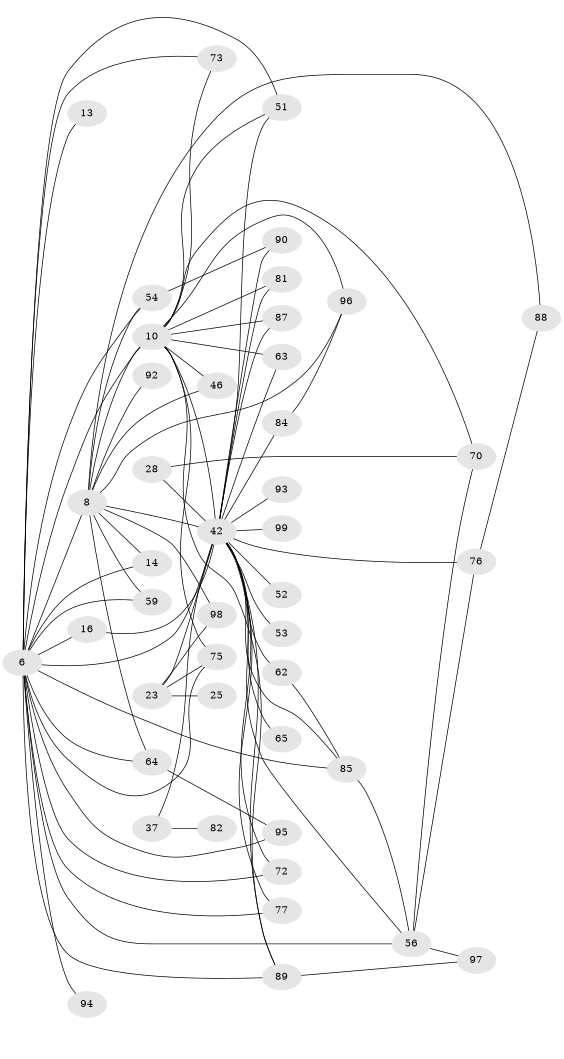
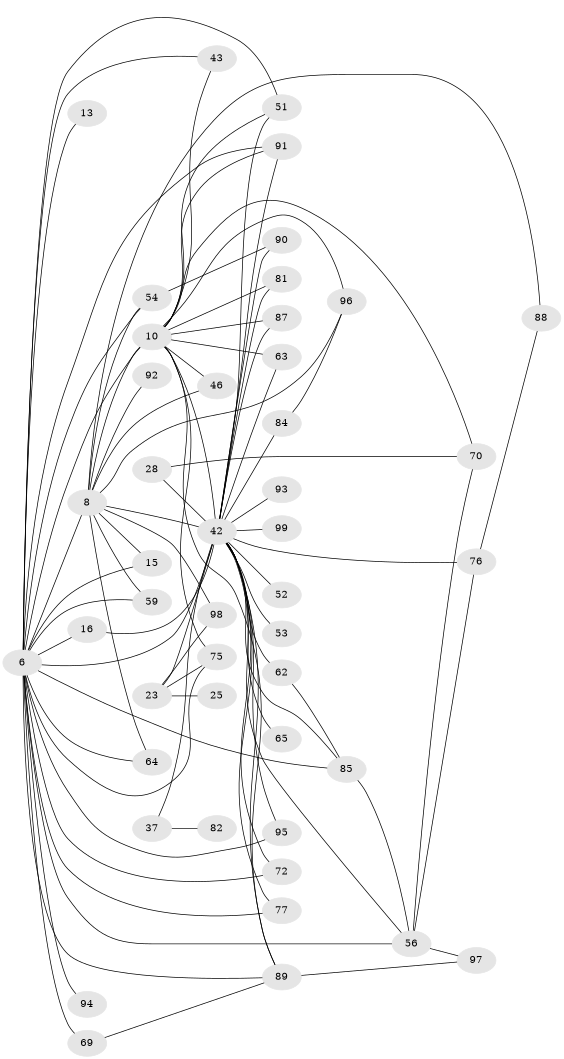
(217, 59) -> (217, 59)
none -> (282, 147)
(152, 563) -> (152, 563)
(217, 798) -> (253, 709)
none -> (87, 1043)
